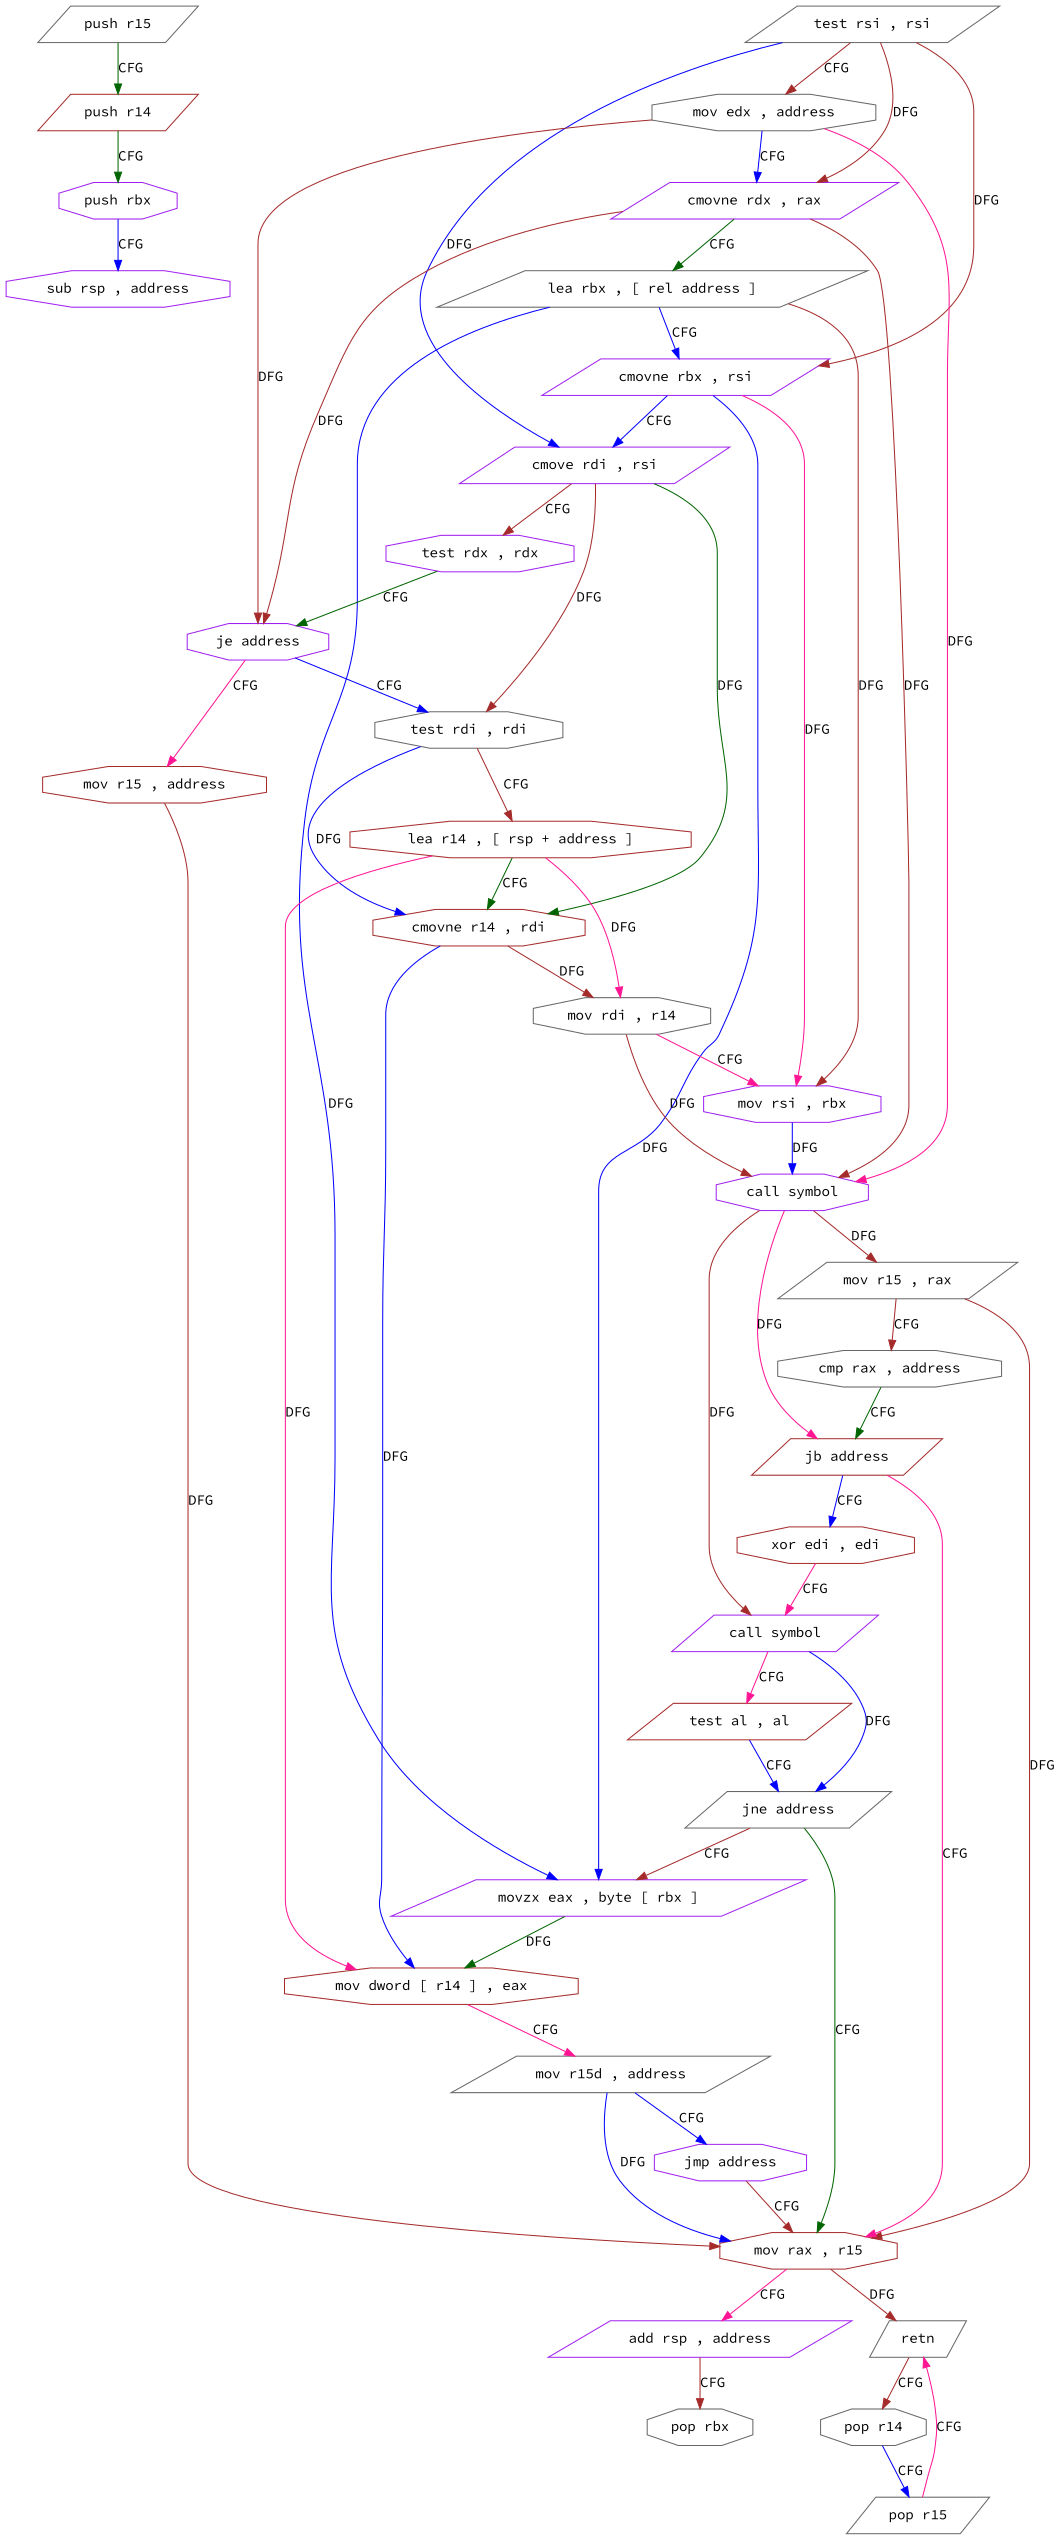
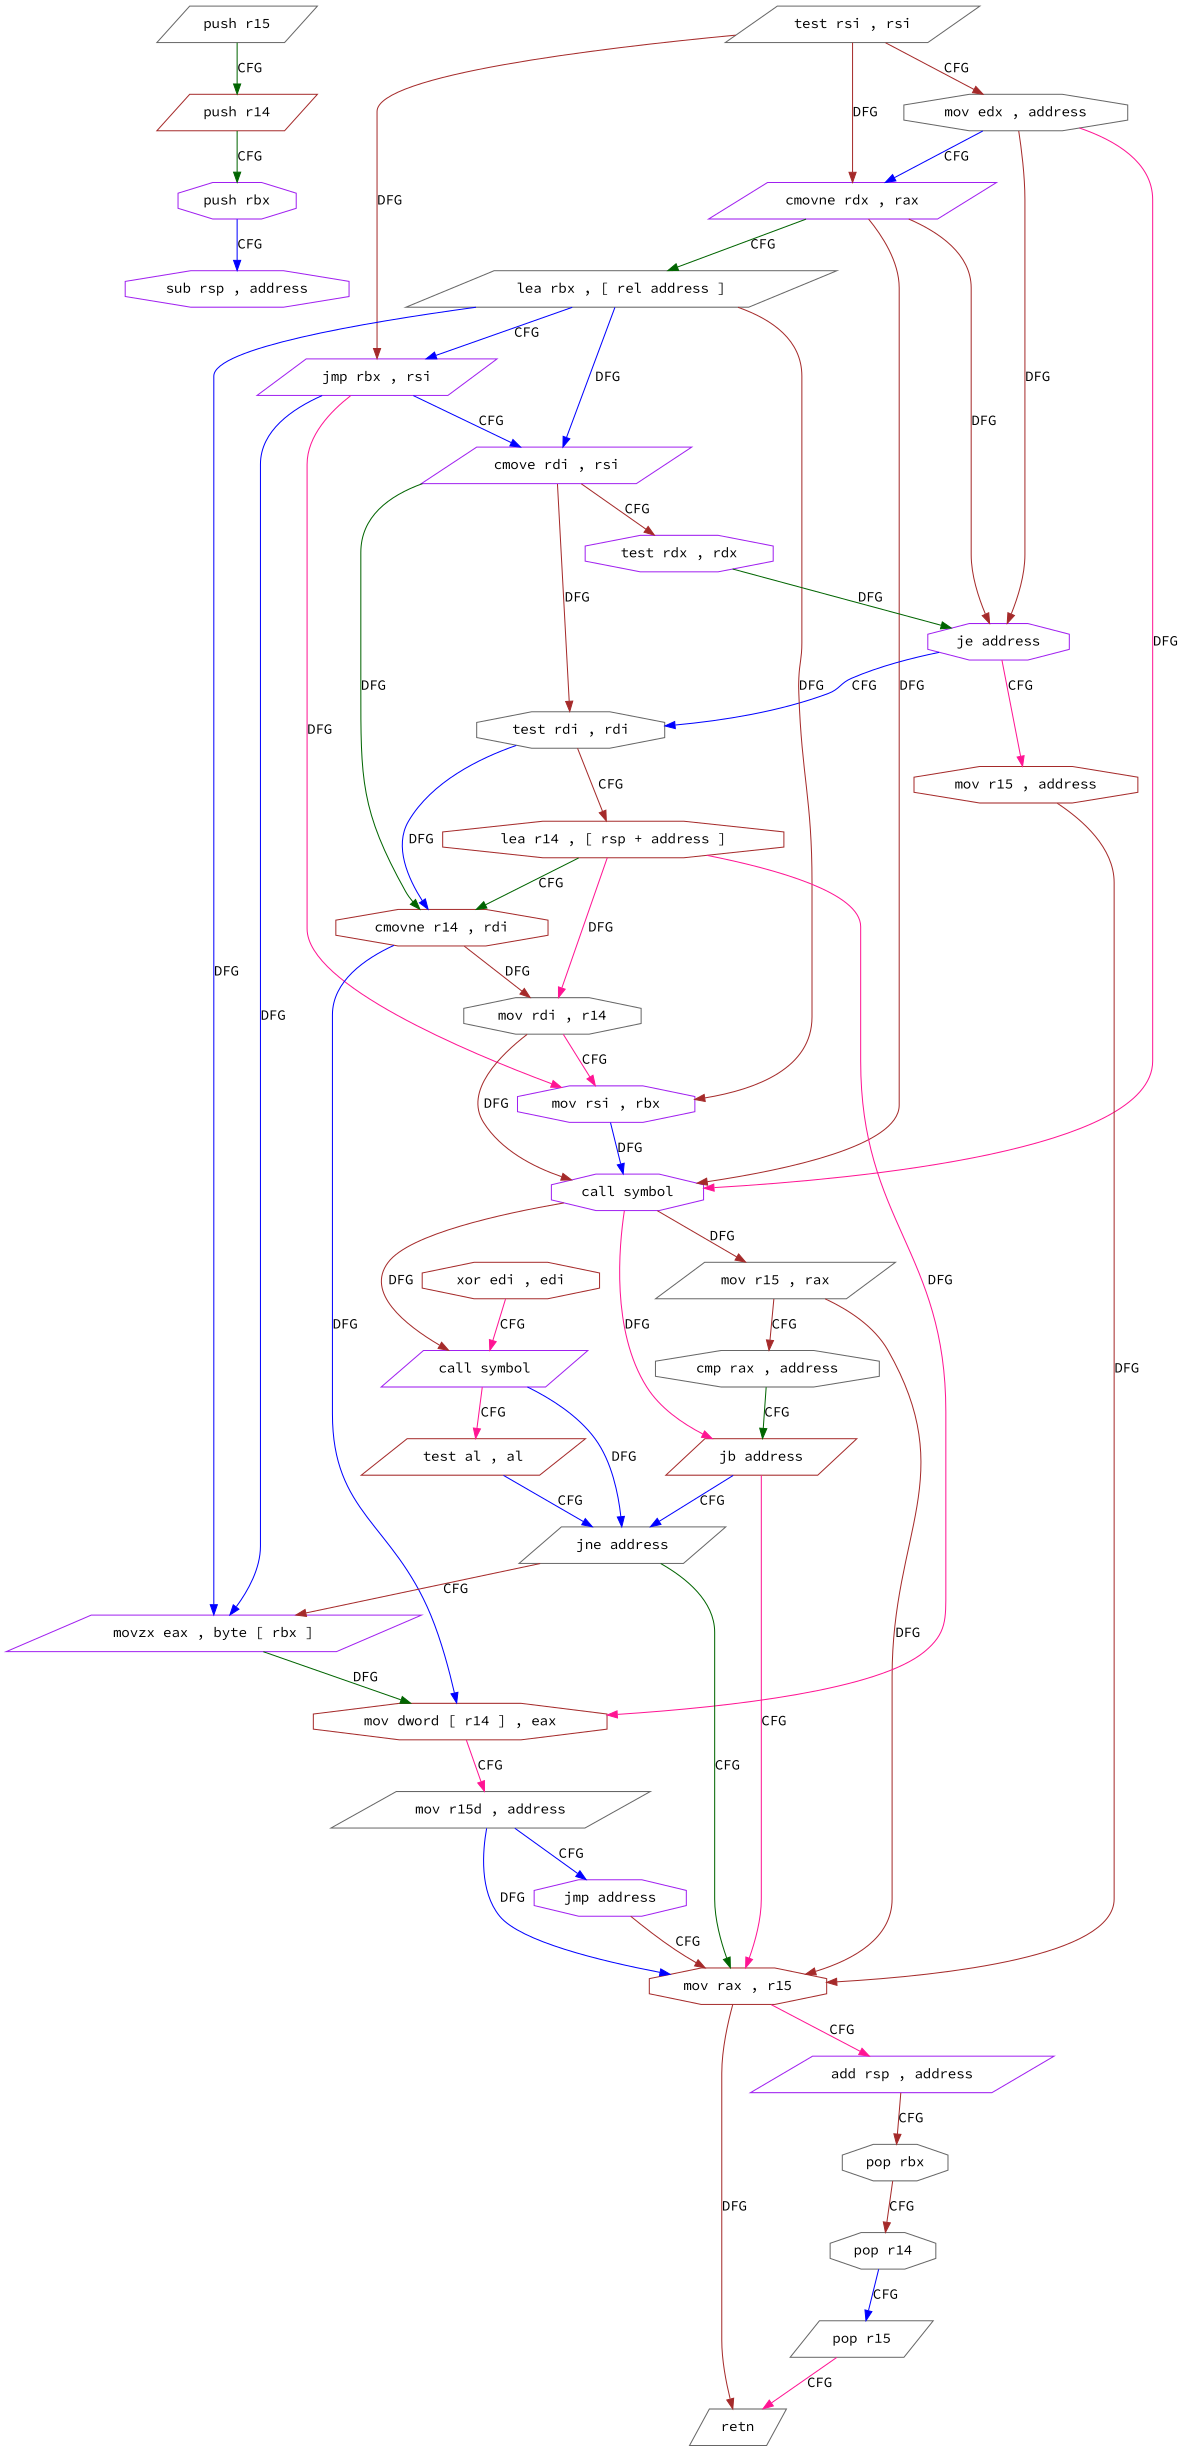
(488, 189) -> (591, 372)
(686, 377) -> (377, 377)
(395, 598) -> (870, 598)
(838, 1496) -> (696, 1498)
(898, 2379) -> (890, 2202)
